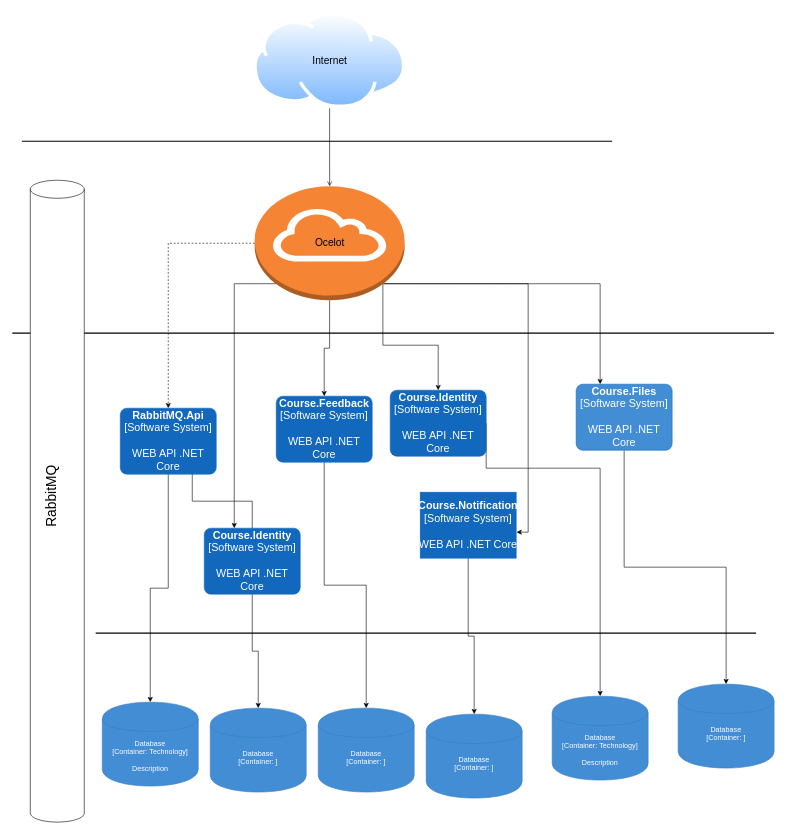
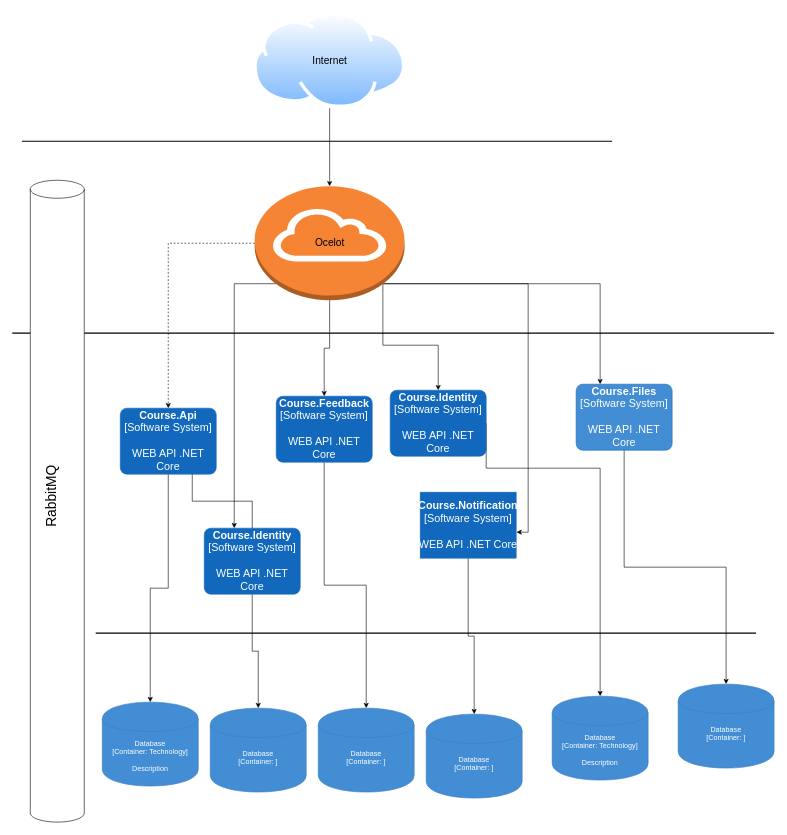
(330, 182) -> (330, 180)
(168, 441) -> (168, 441)
